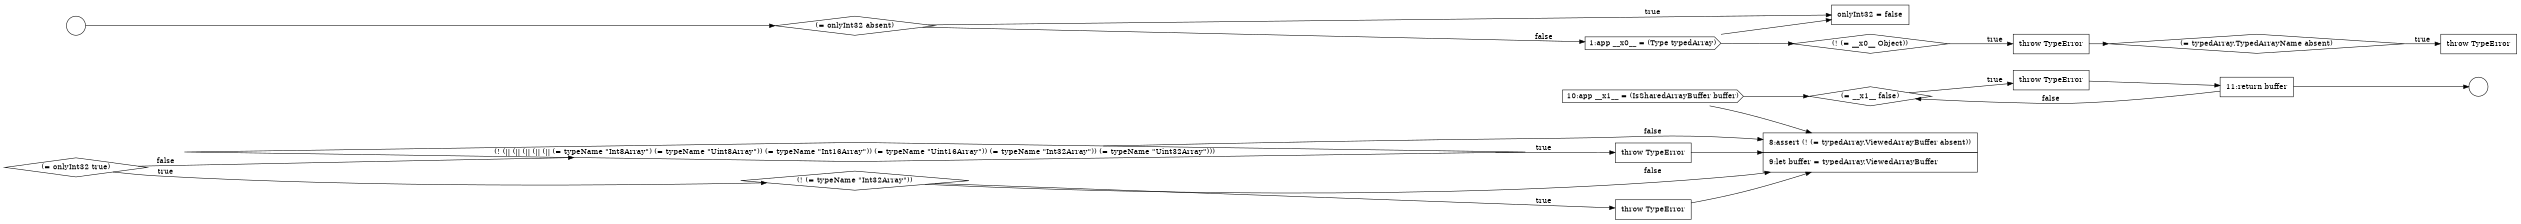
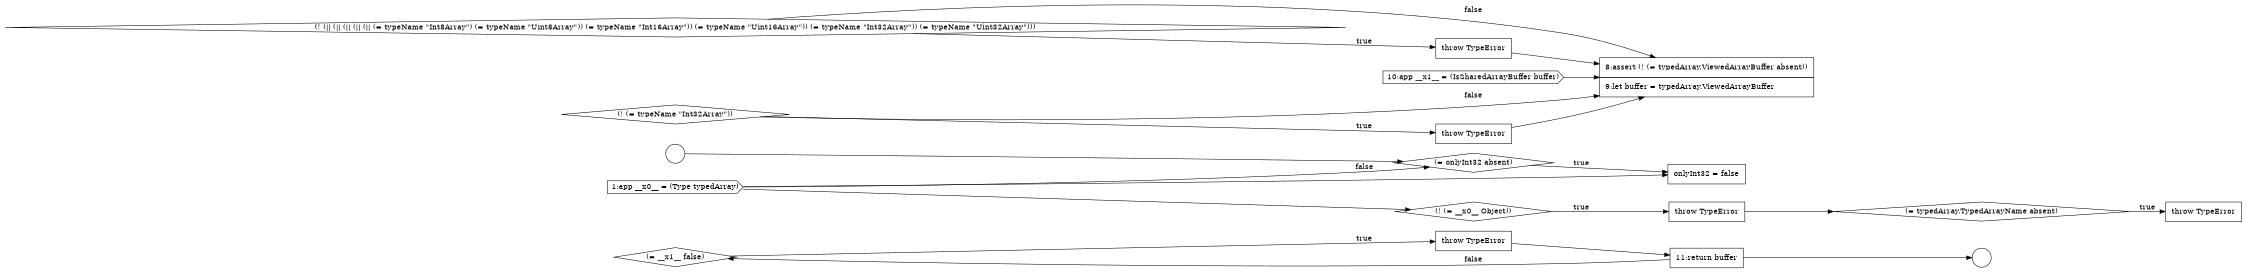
(1251, 34) -> (1203, 179)
(1773, 96) -> none
(76, 167) -> none
